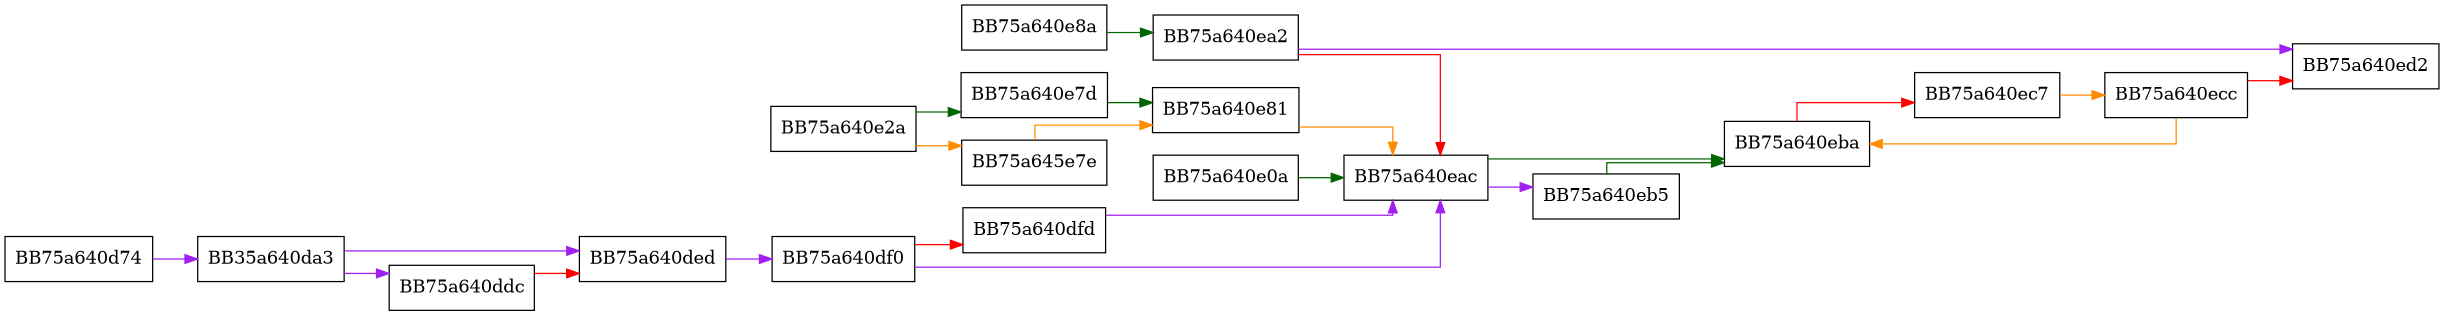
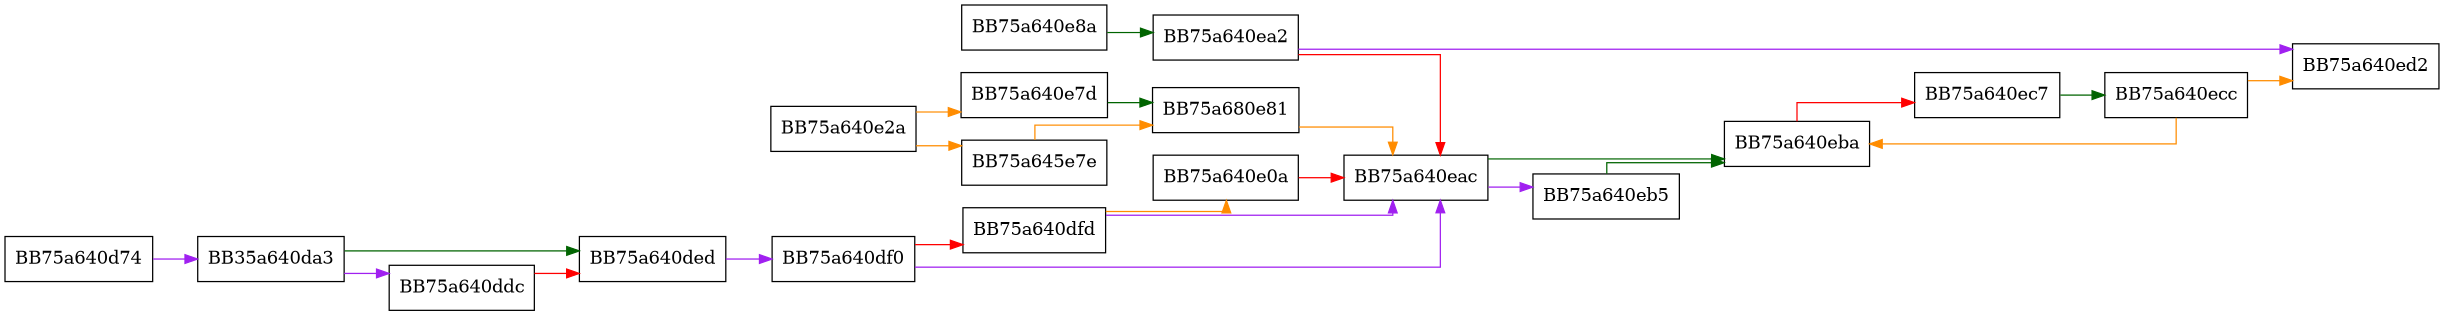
(2264, 81) -> (2264, 81)
(2076, 95) -> (2076, 95)
(1226, 110) -> (1226, 110)
(932, 112) -> (932, 112)
(1315, 178) -> (1315, 178)
none -> (1167, 211)
(456, 251) -> (456, 251)
